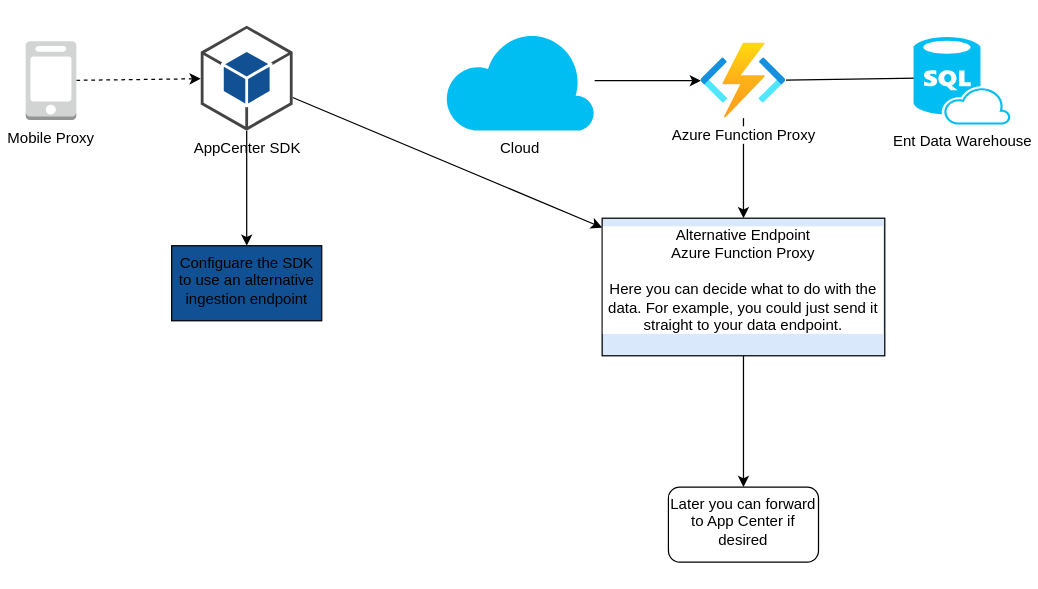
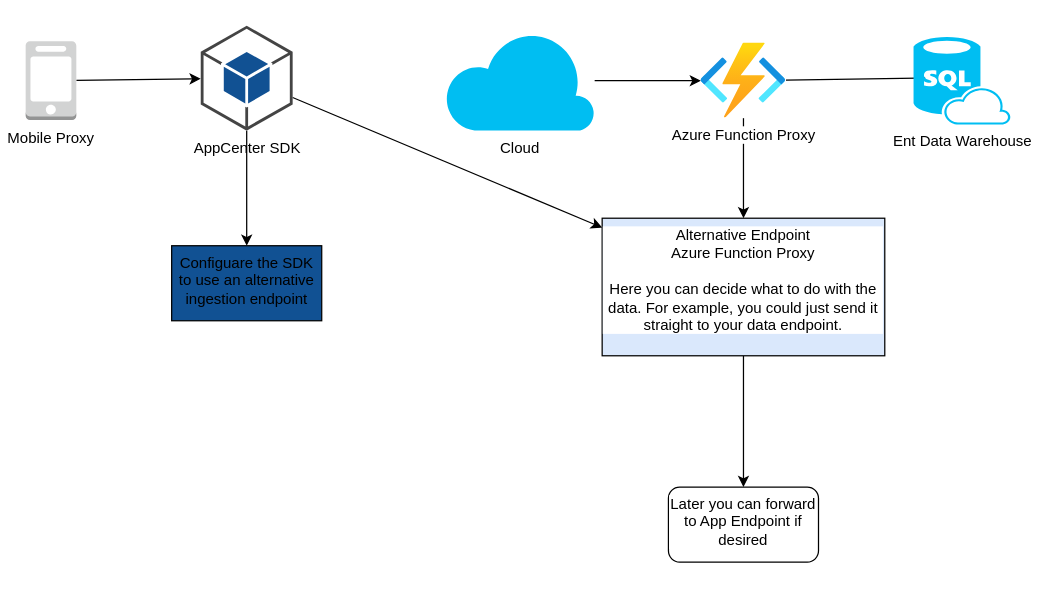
(133, 80) -> (133, 80)
(743, 523) -> (743, 523)
